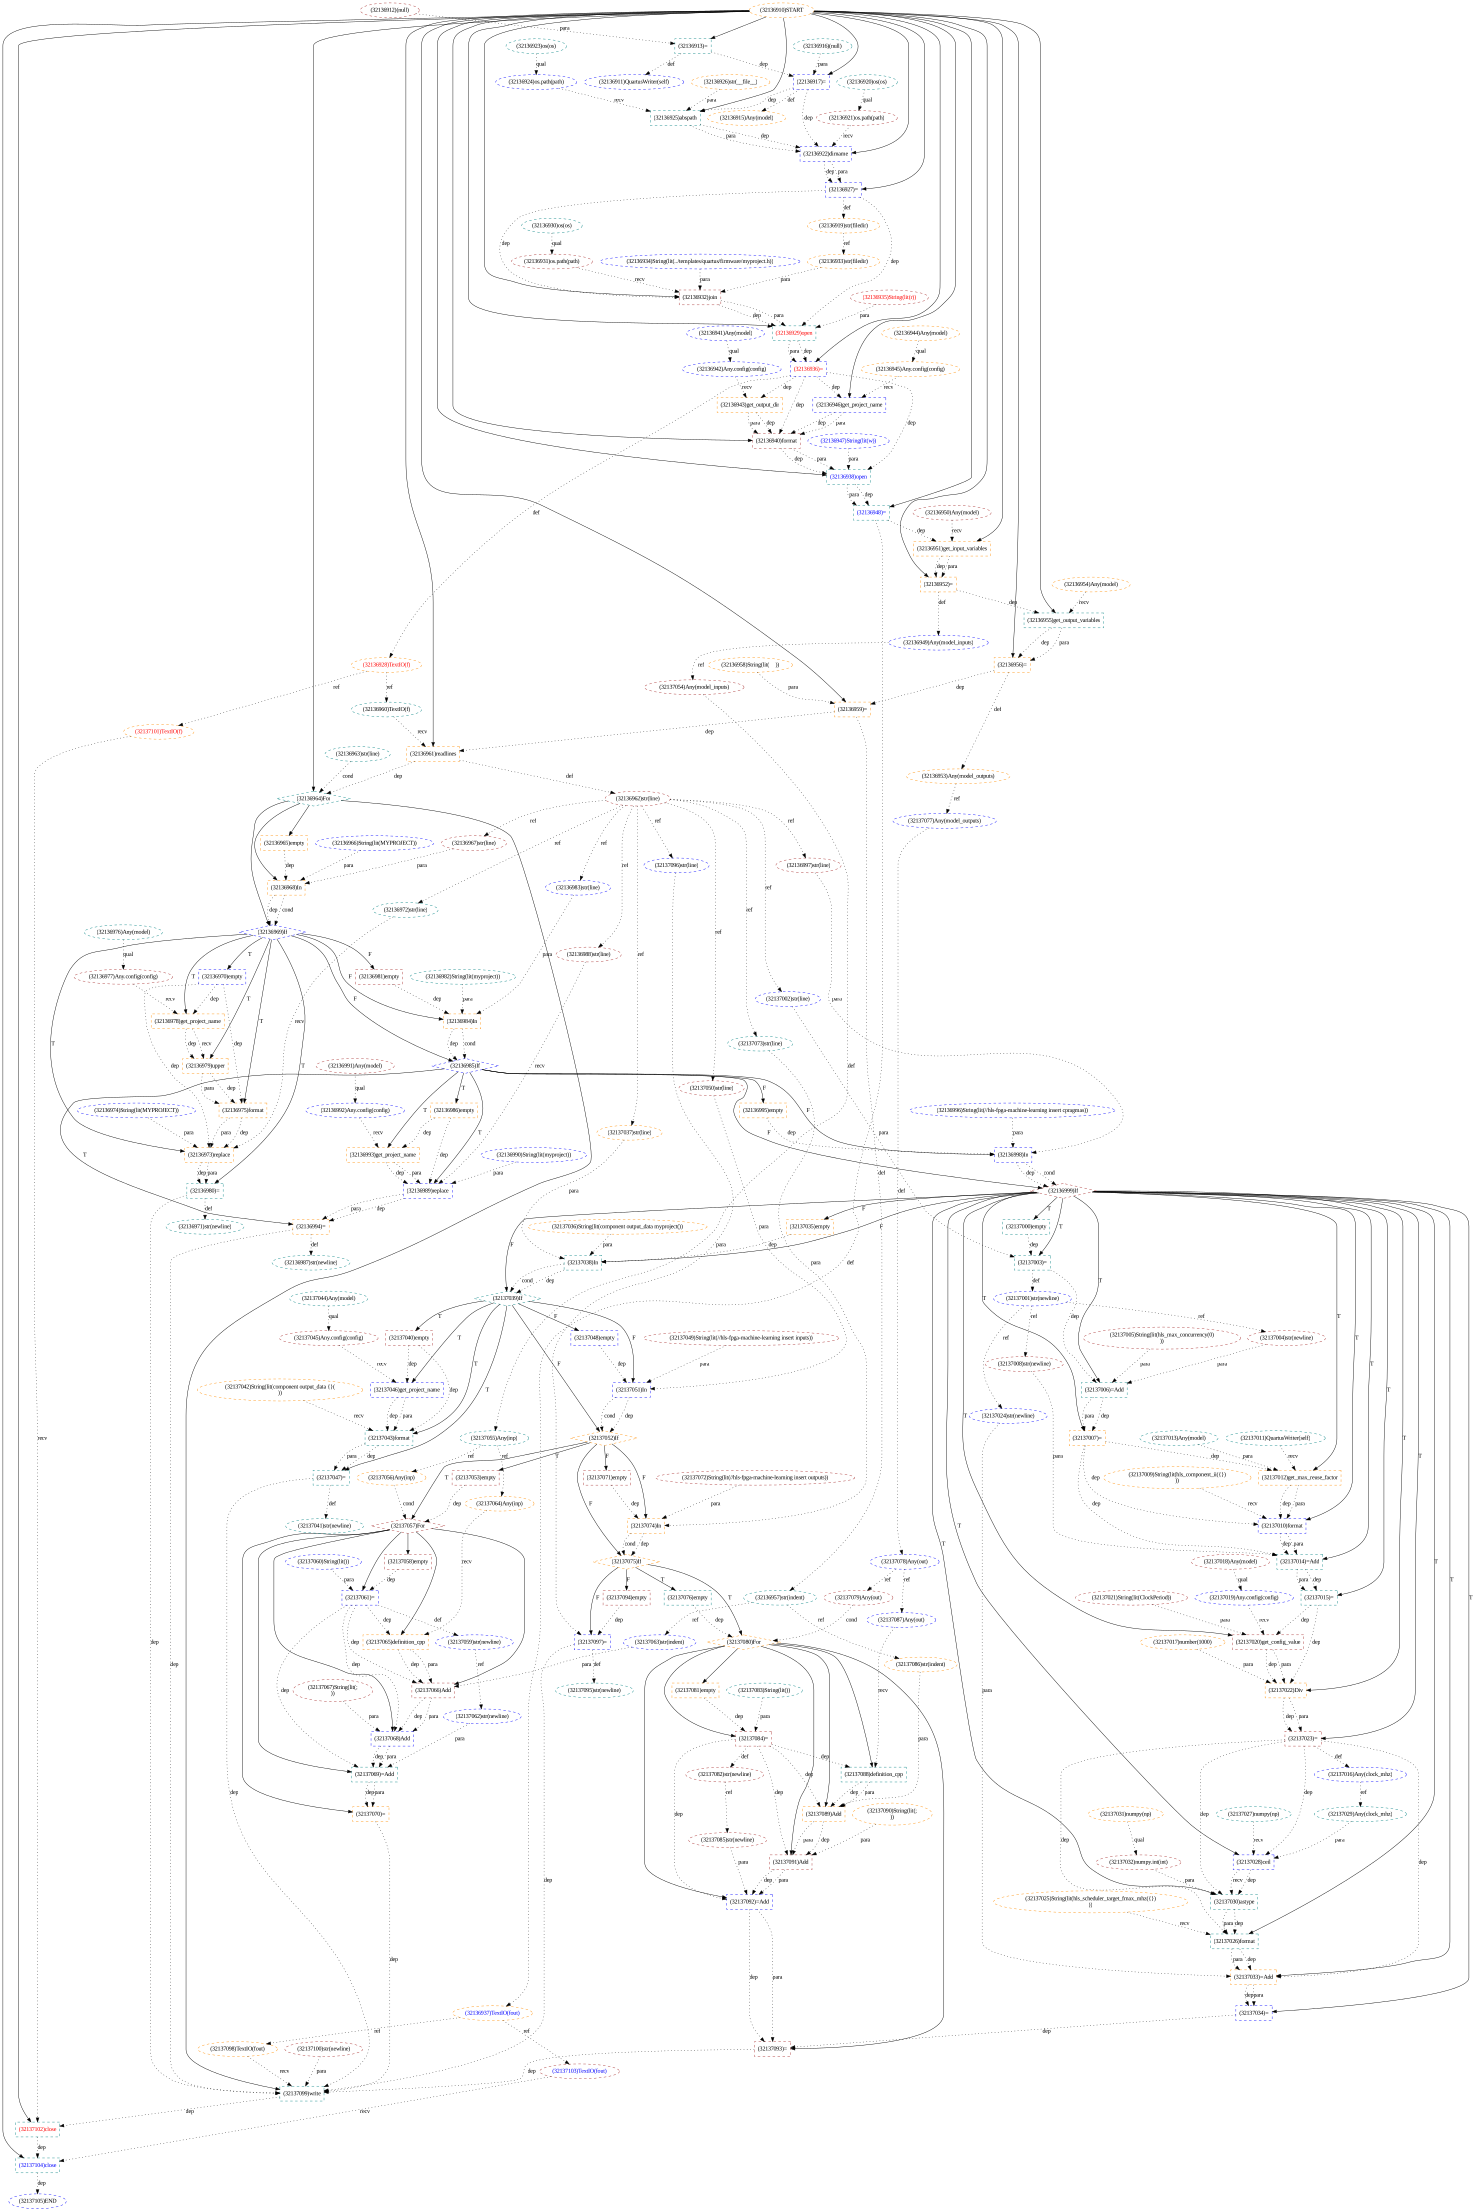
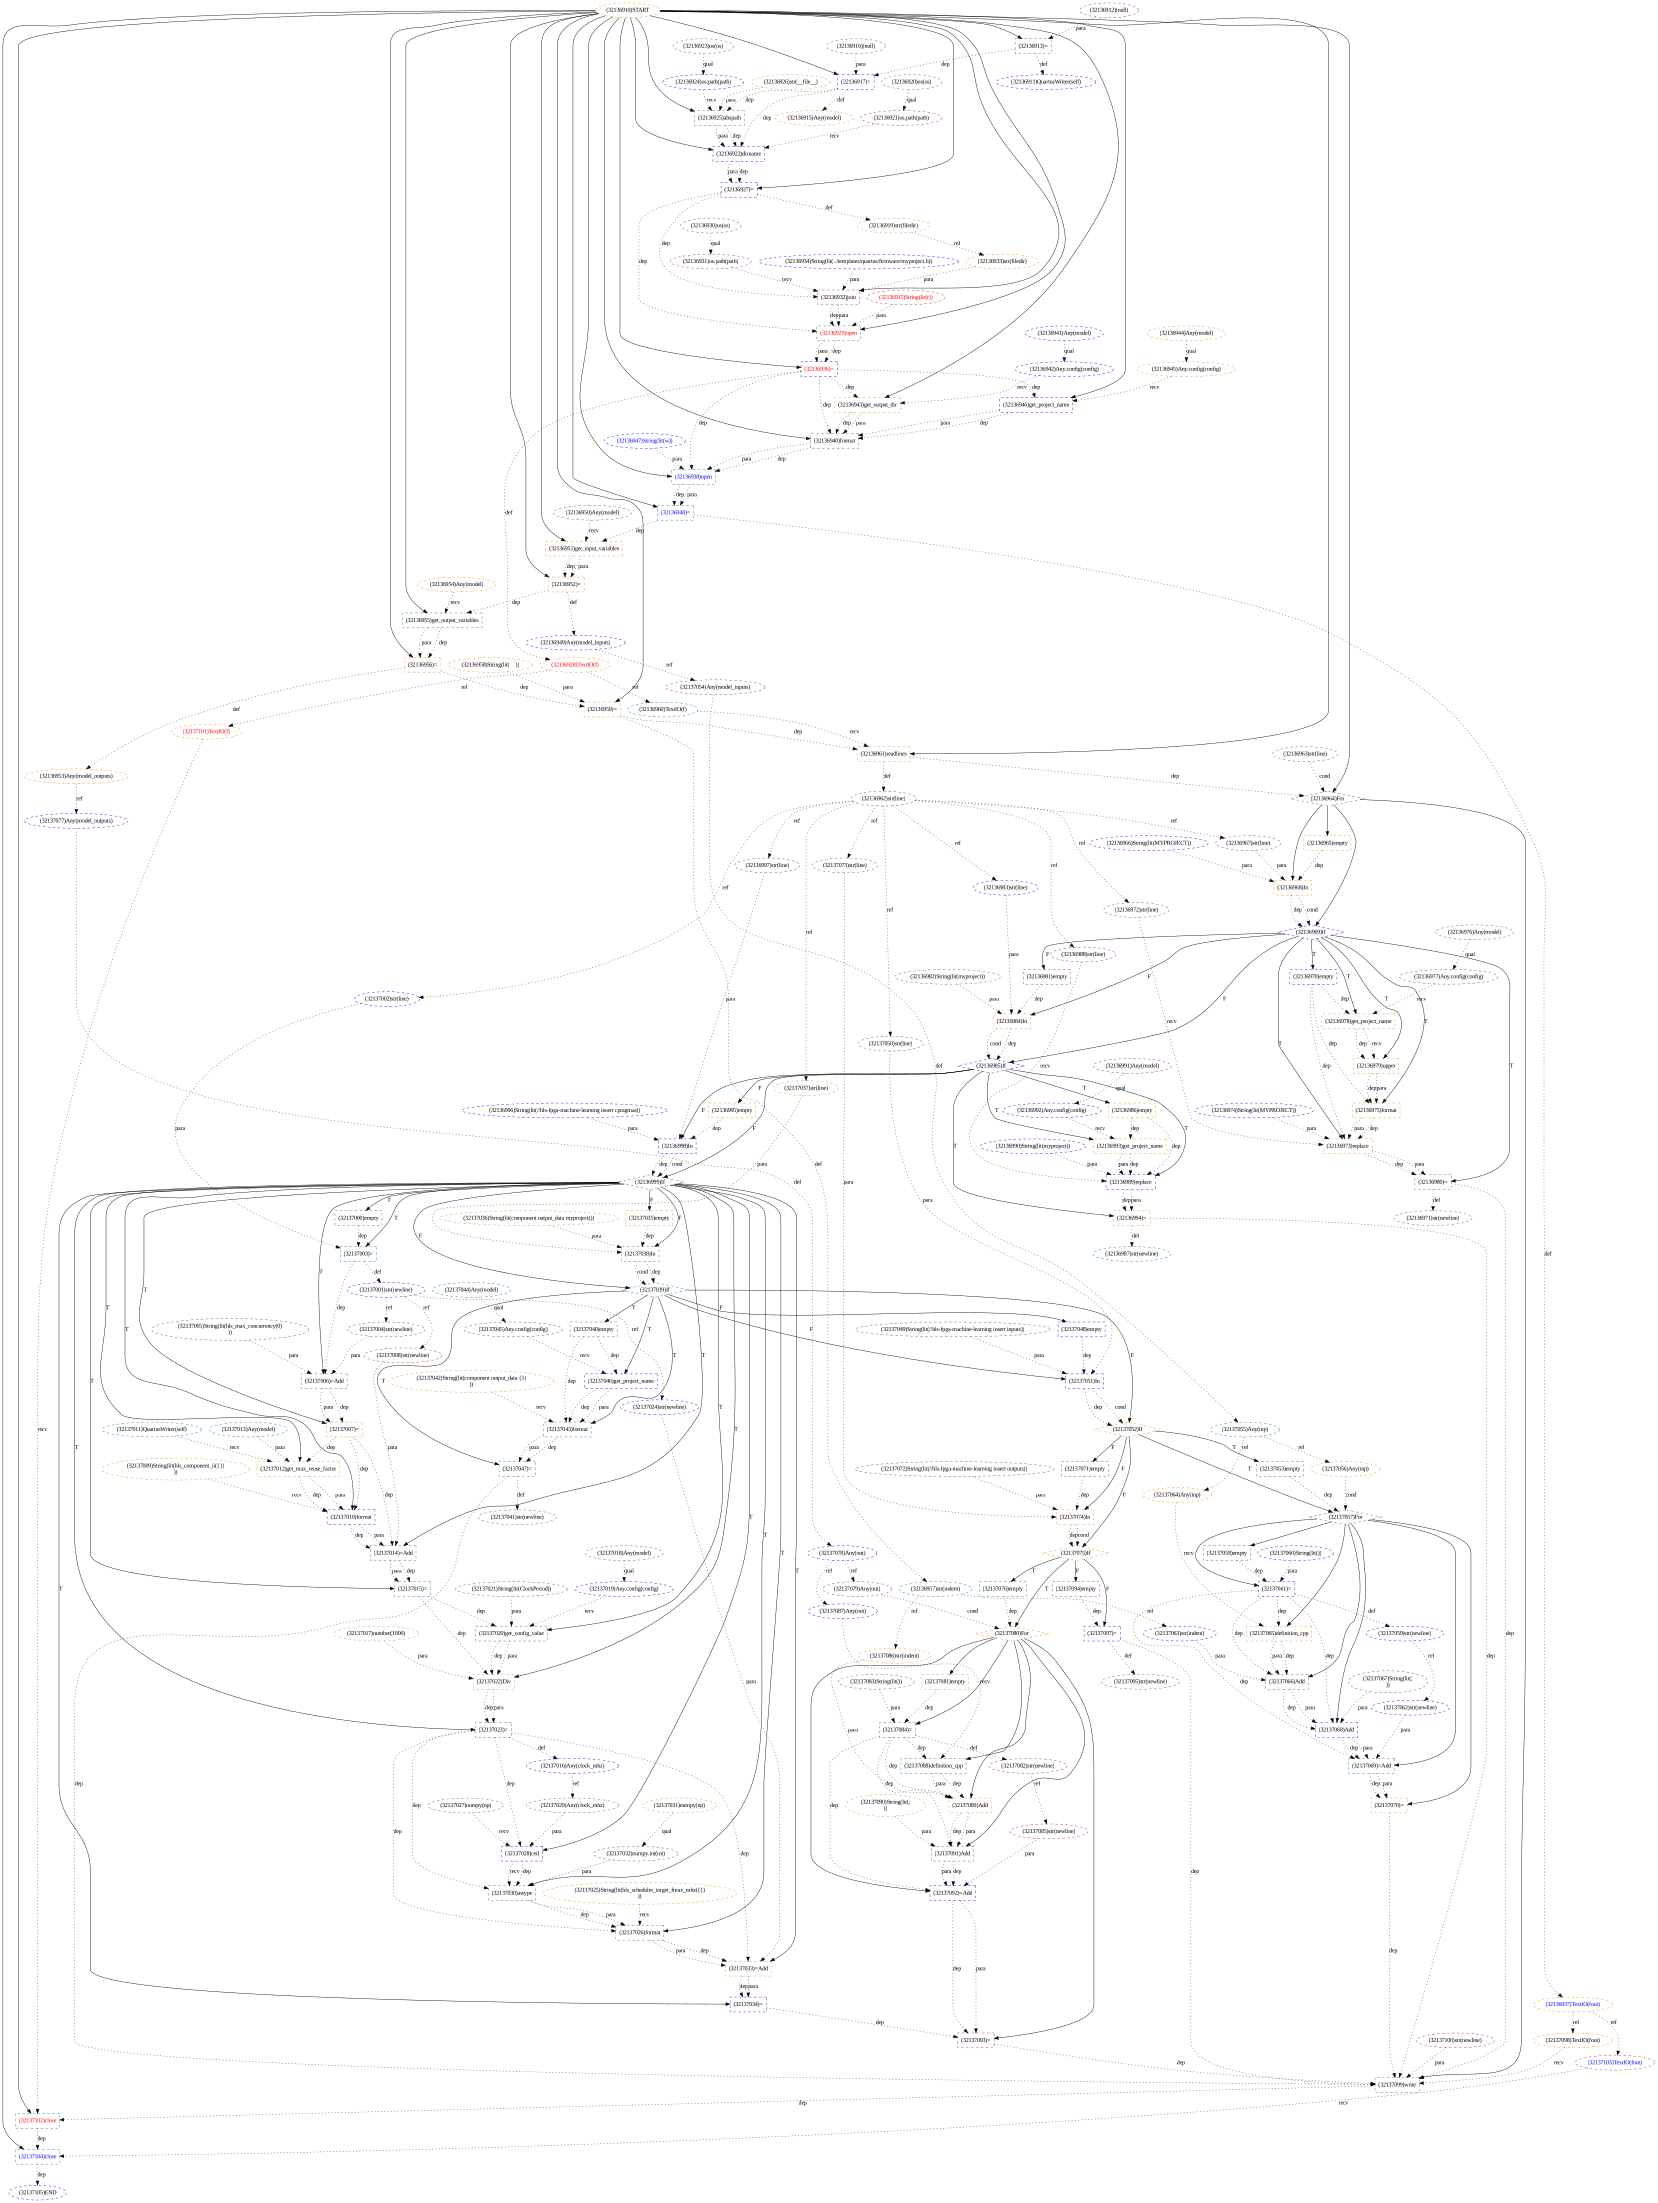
none -> (1093, 62)
(676, 865) -> none
